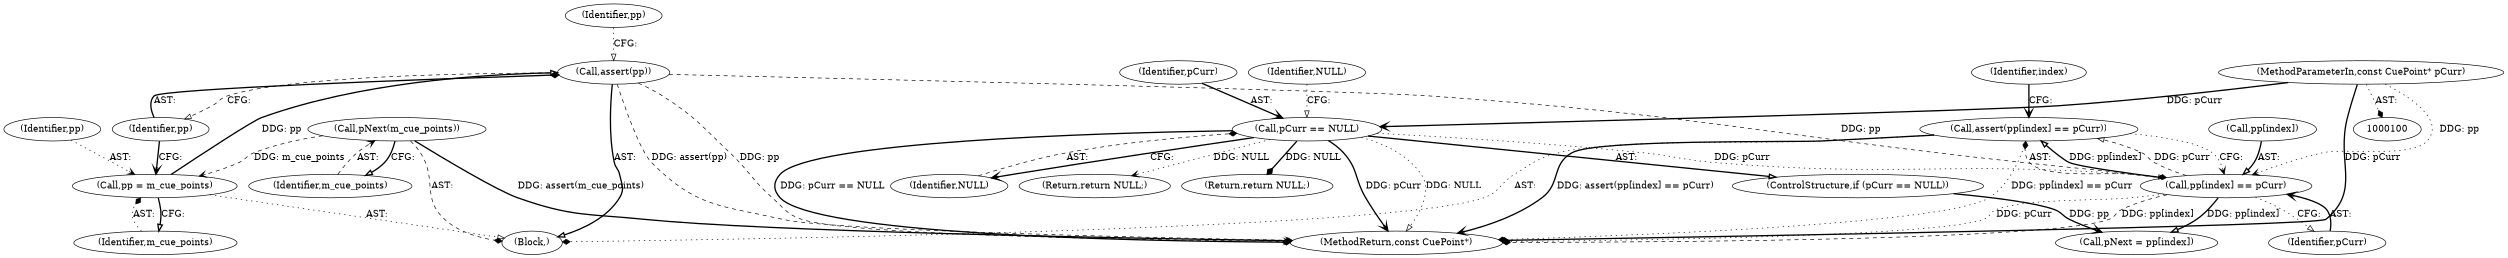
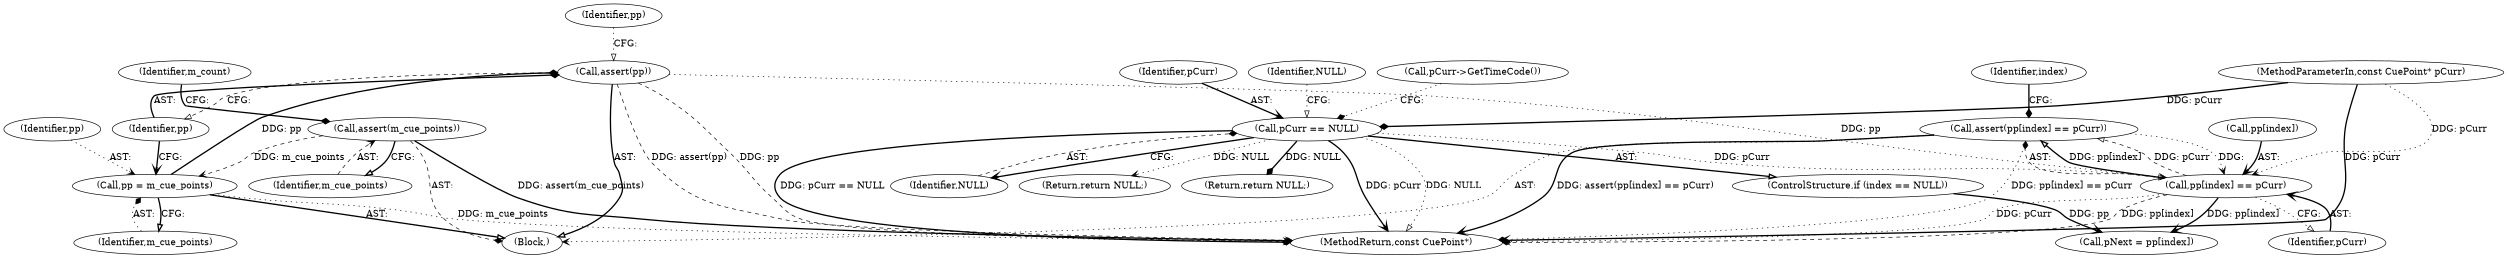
none -> (185, 72)
none -> (1473, 72)
(352, 93) -> (352, 93)
(1416, 95) -> (1379, 94)
(2029, 98) -> (2029, 98)
(1838, 114) -> (1838, 114)
(397, 129) -> (397, 129)
(2387, 129) -> none
(2459, 129) -> (2459, 129)
(2257, 157) -> (2257, 157)
(2233, 158) -> (2233, 158)
(1767, 166) -> (1767, 166)
(1858, 186) -> (1858, 186)
(354, 216) -> (354, 216)
(2200, 217) -> (2200, 217)
(1260, 222) -> (1260, 222)
(2108, 228) -> (2108, 228)
none -> (748, 232)
